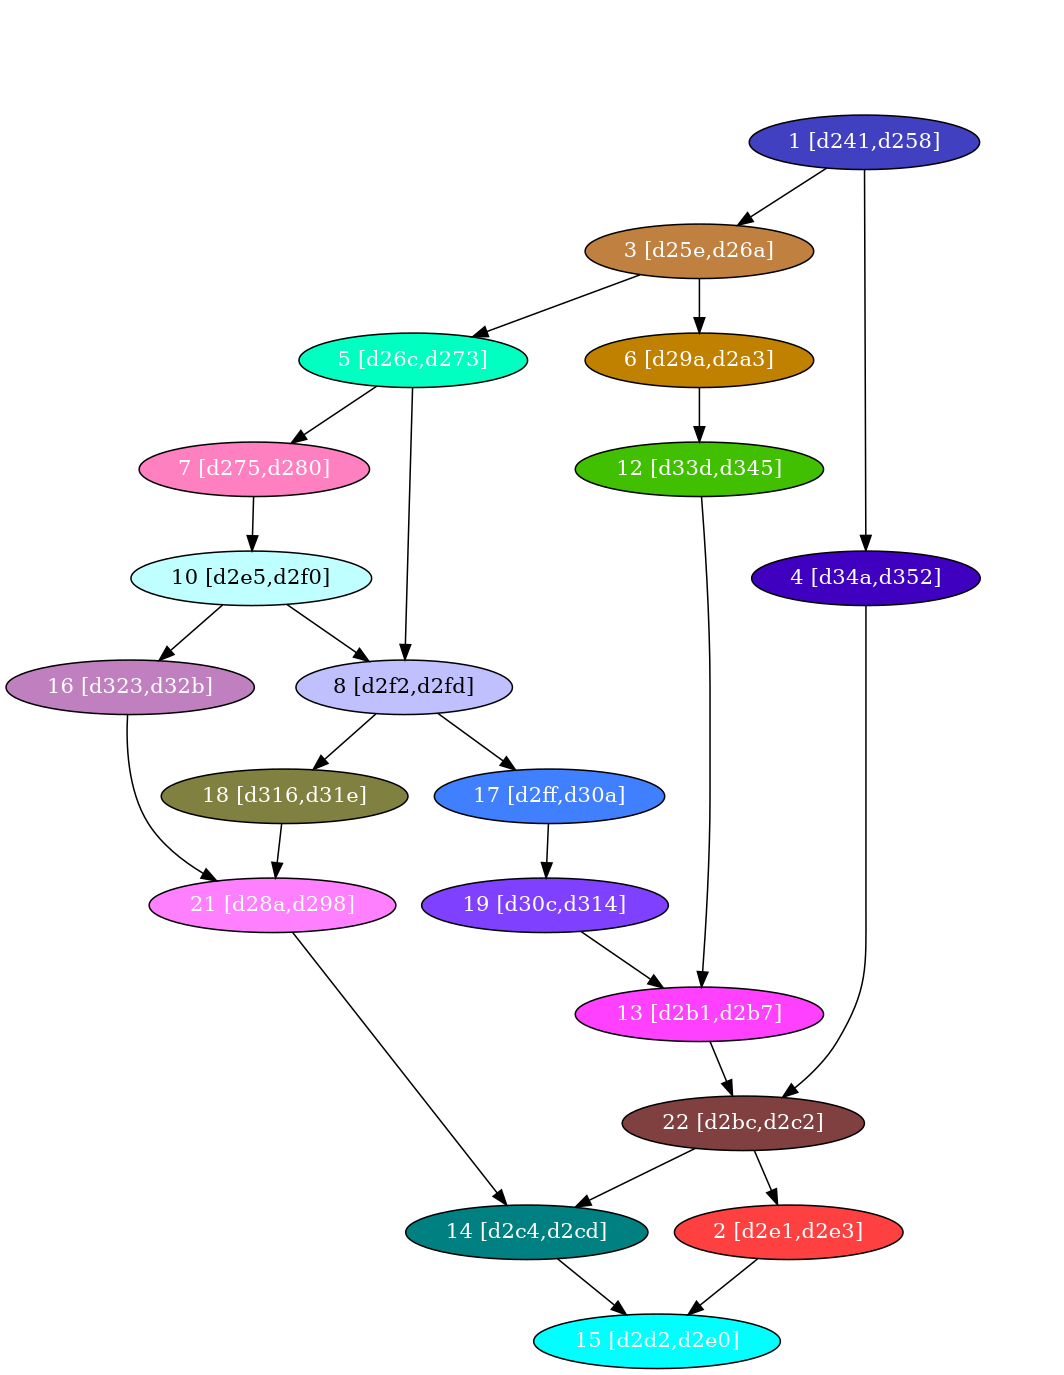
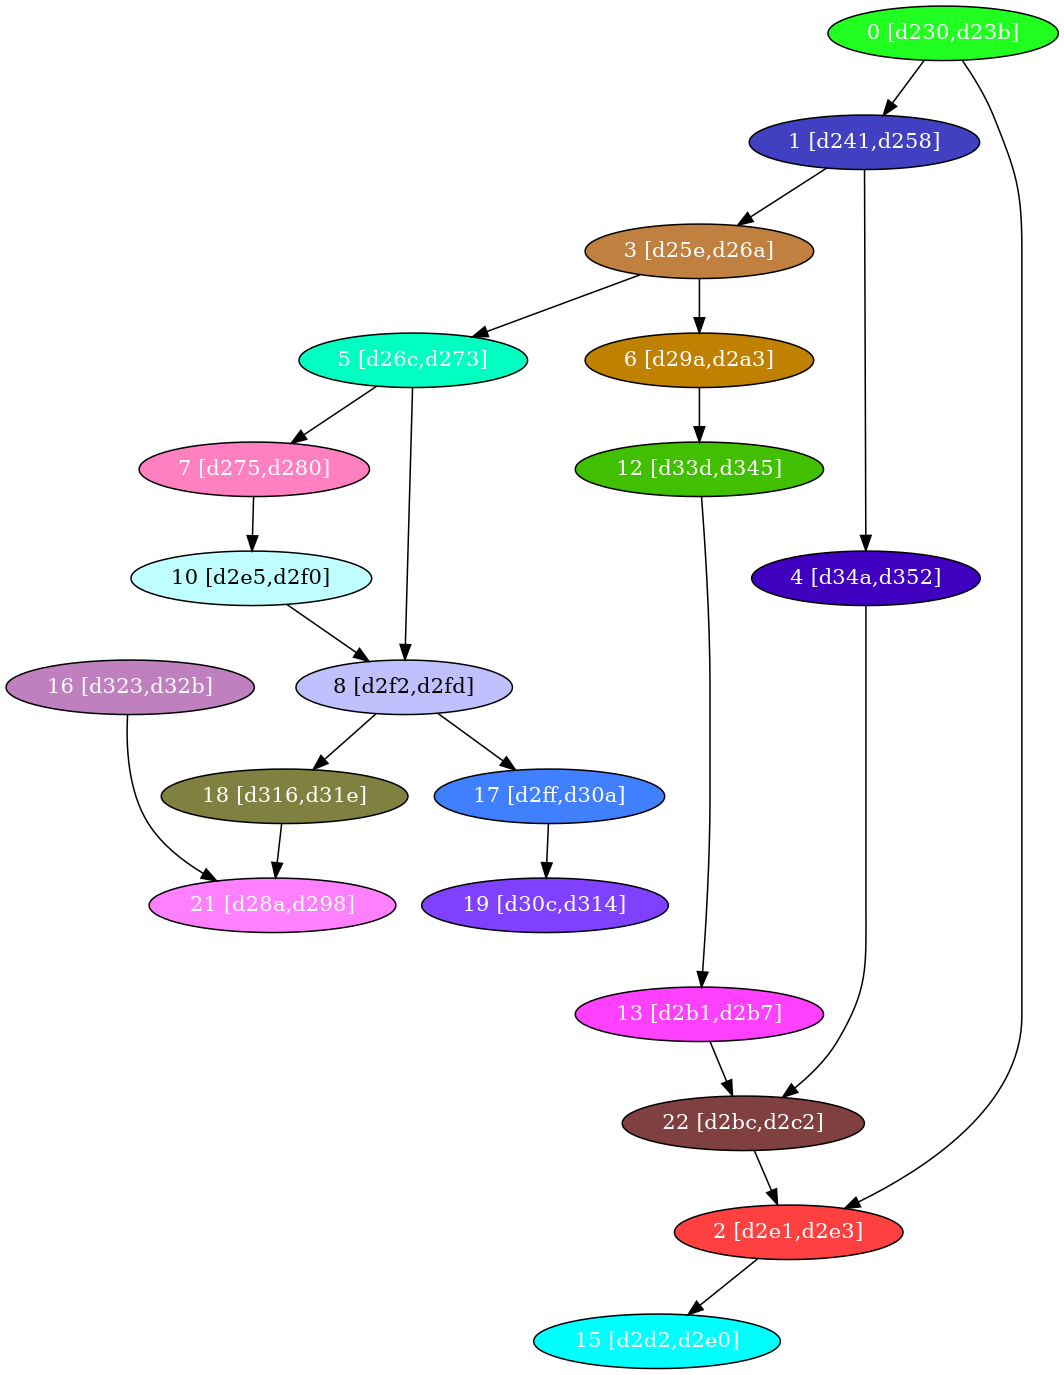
none -> (943, 33)
(197, 628) -> none
(616, 955) -> none
(527, 1232) -> none
